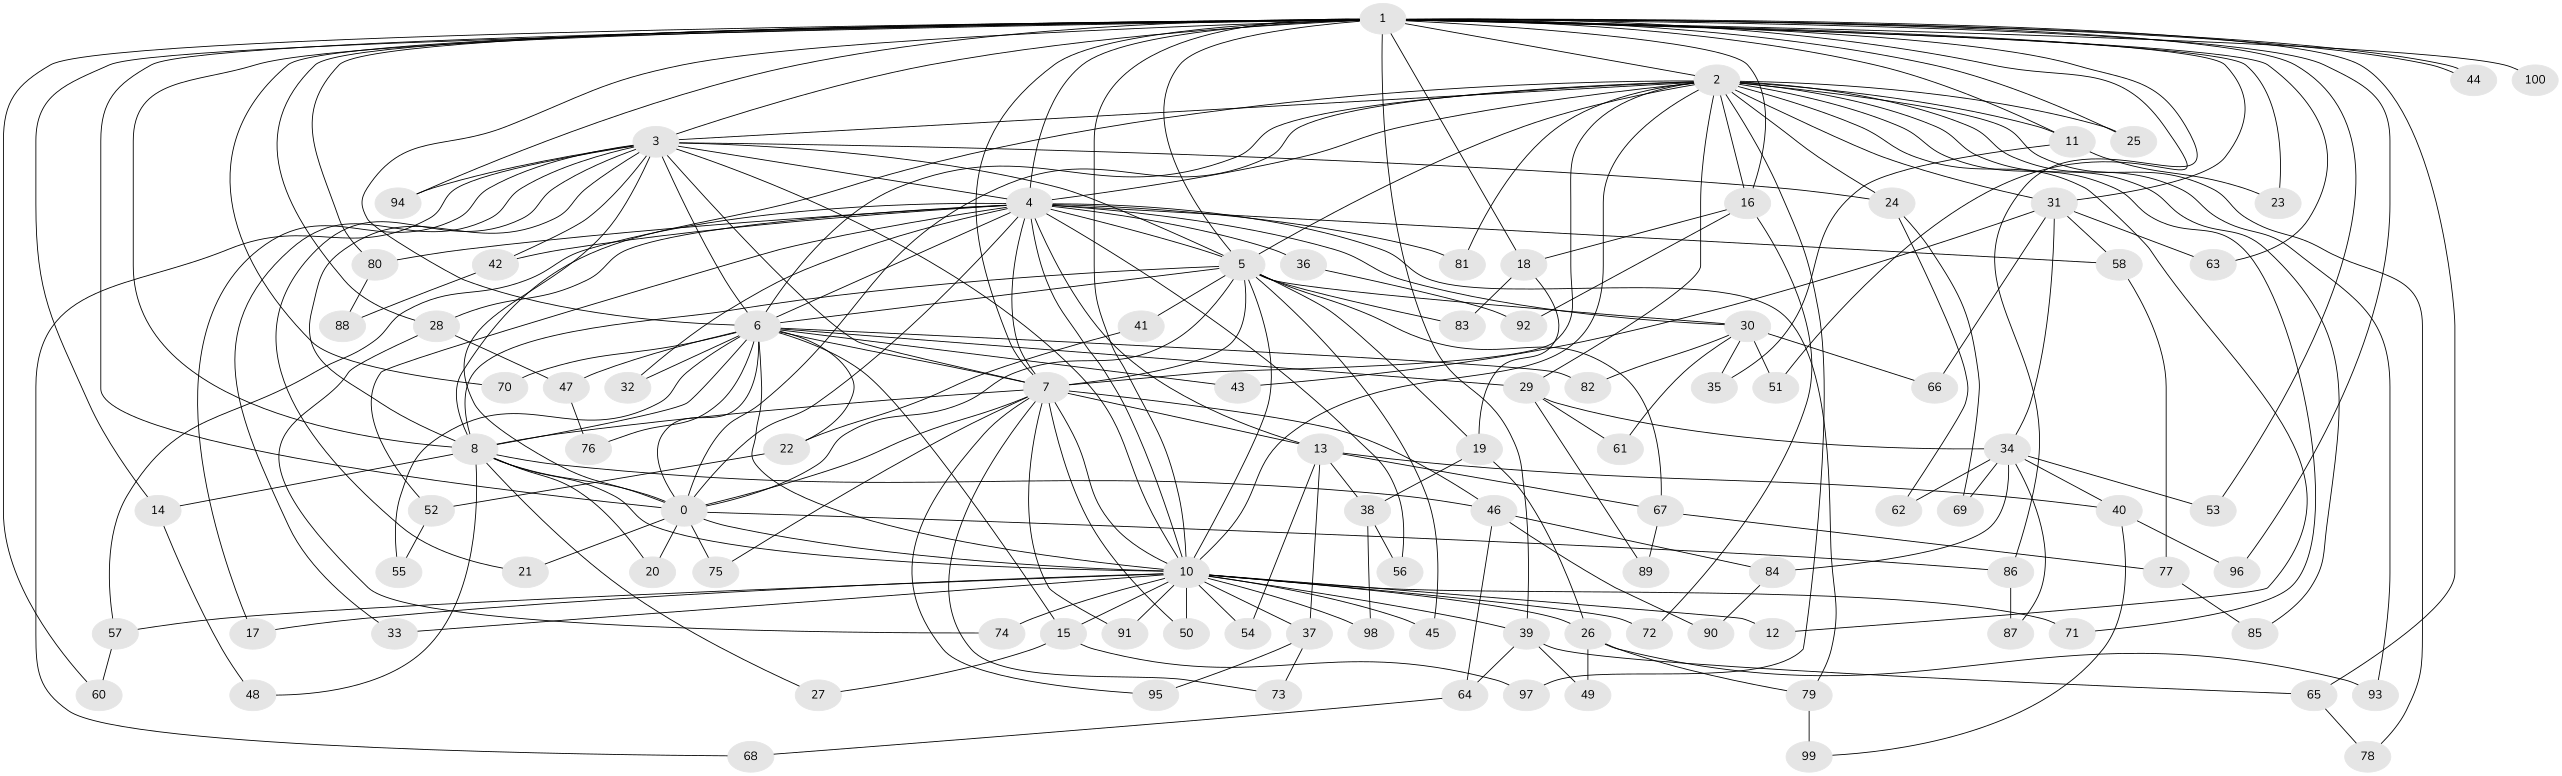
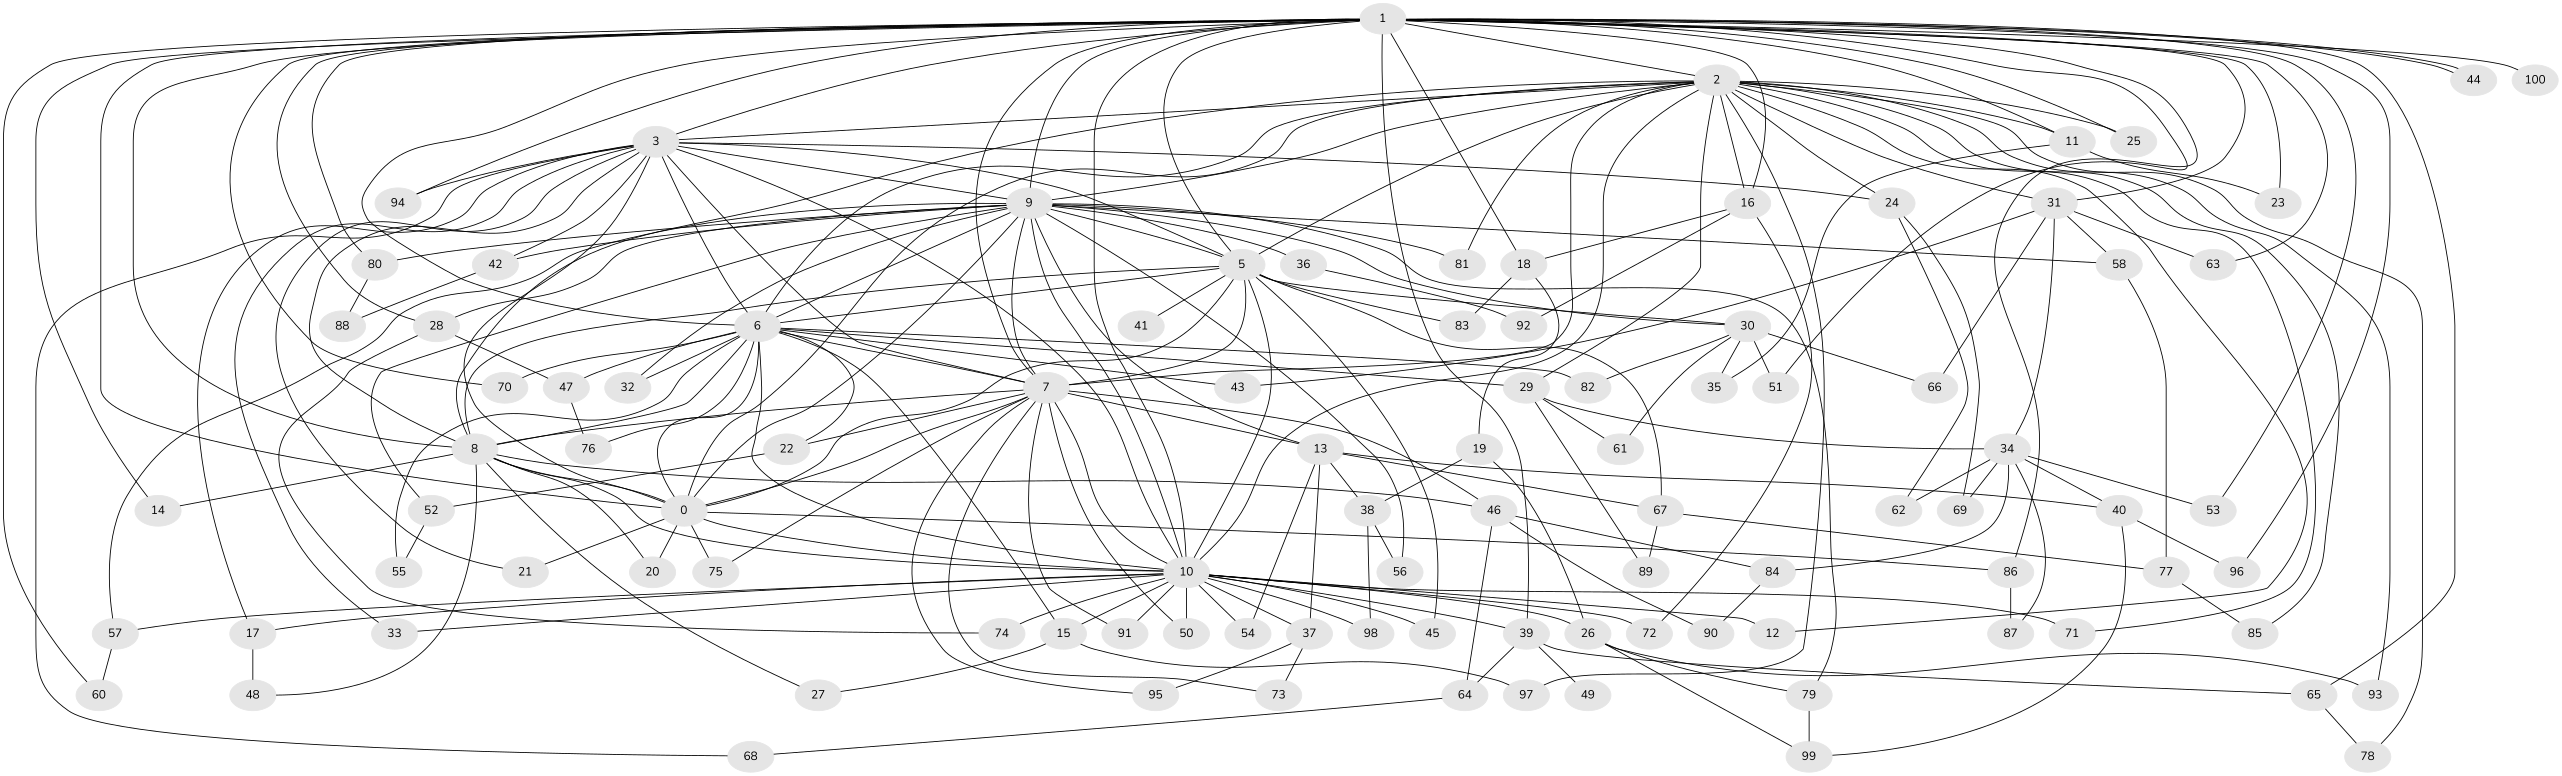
(1029, 203) -> (1029, 203)
(1371, 345) -> none
(961, 383) -> (900, 422)
(199, 606) -> (253, 665)
(1588, 665) -> (1699, 695)
